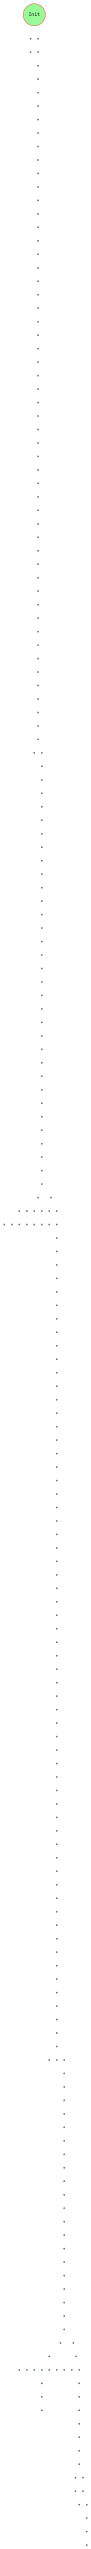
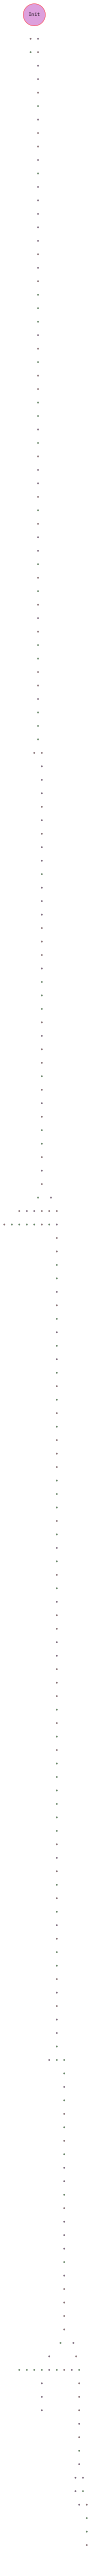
(34, 15) -> (34, 15)
